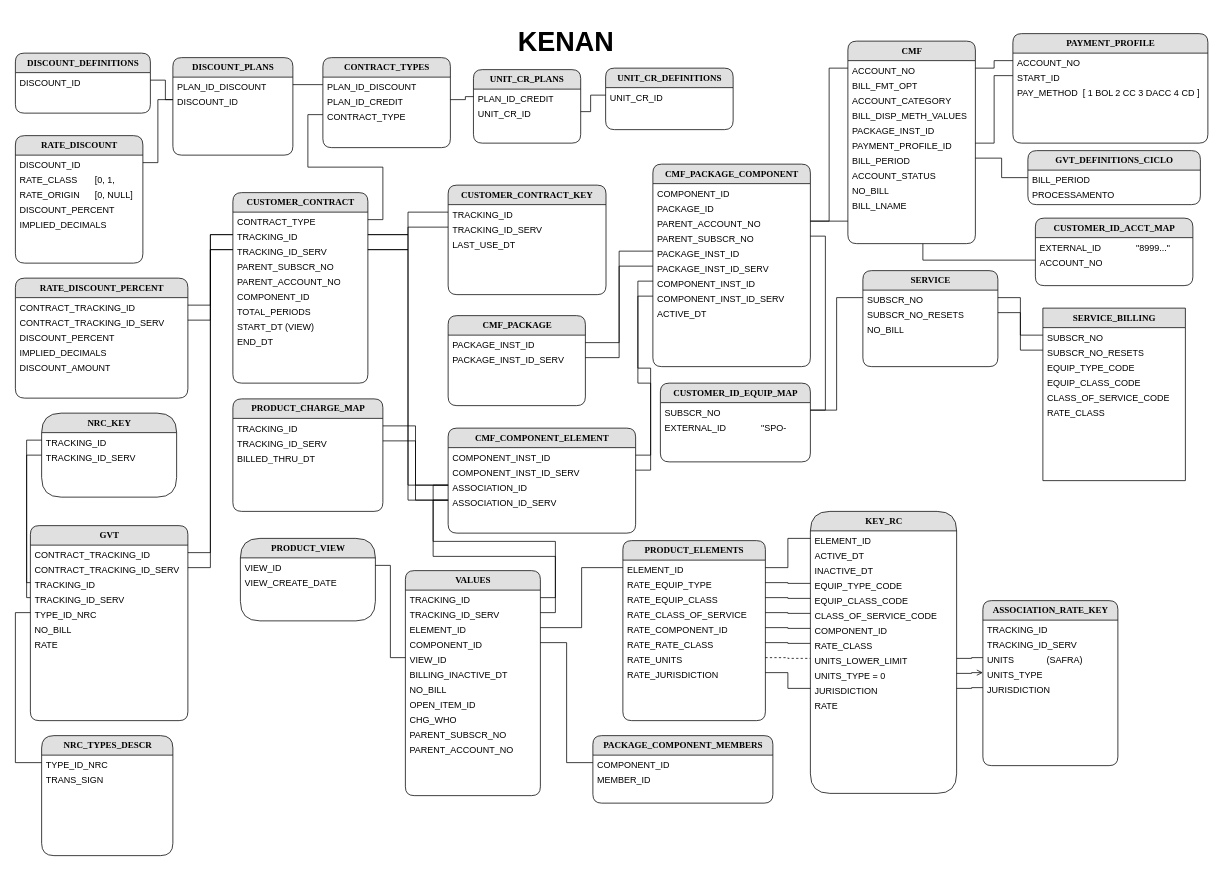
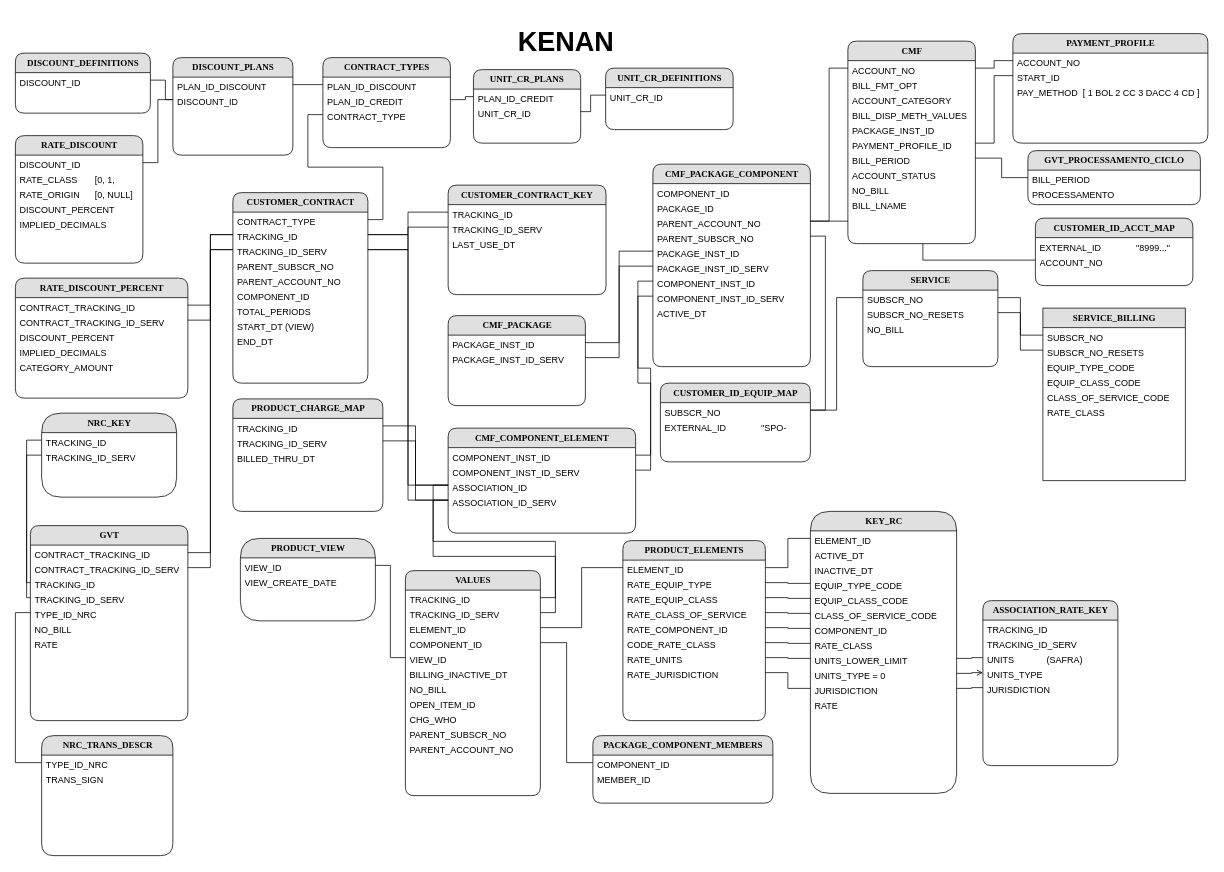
(1115, 160) -> (1115, 160)
(58, 368) -> (58, 368)
(665, 646) -> (665, 646)
(788, 658) -> (788, 658)
(108, 745) -> (108, 745)
